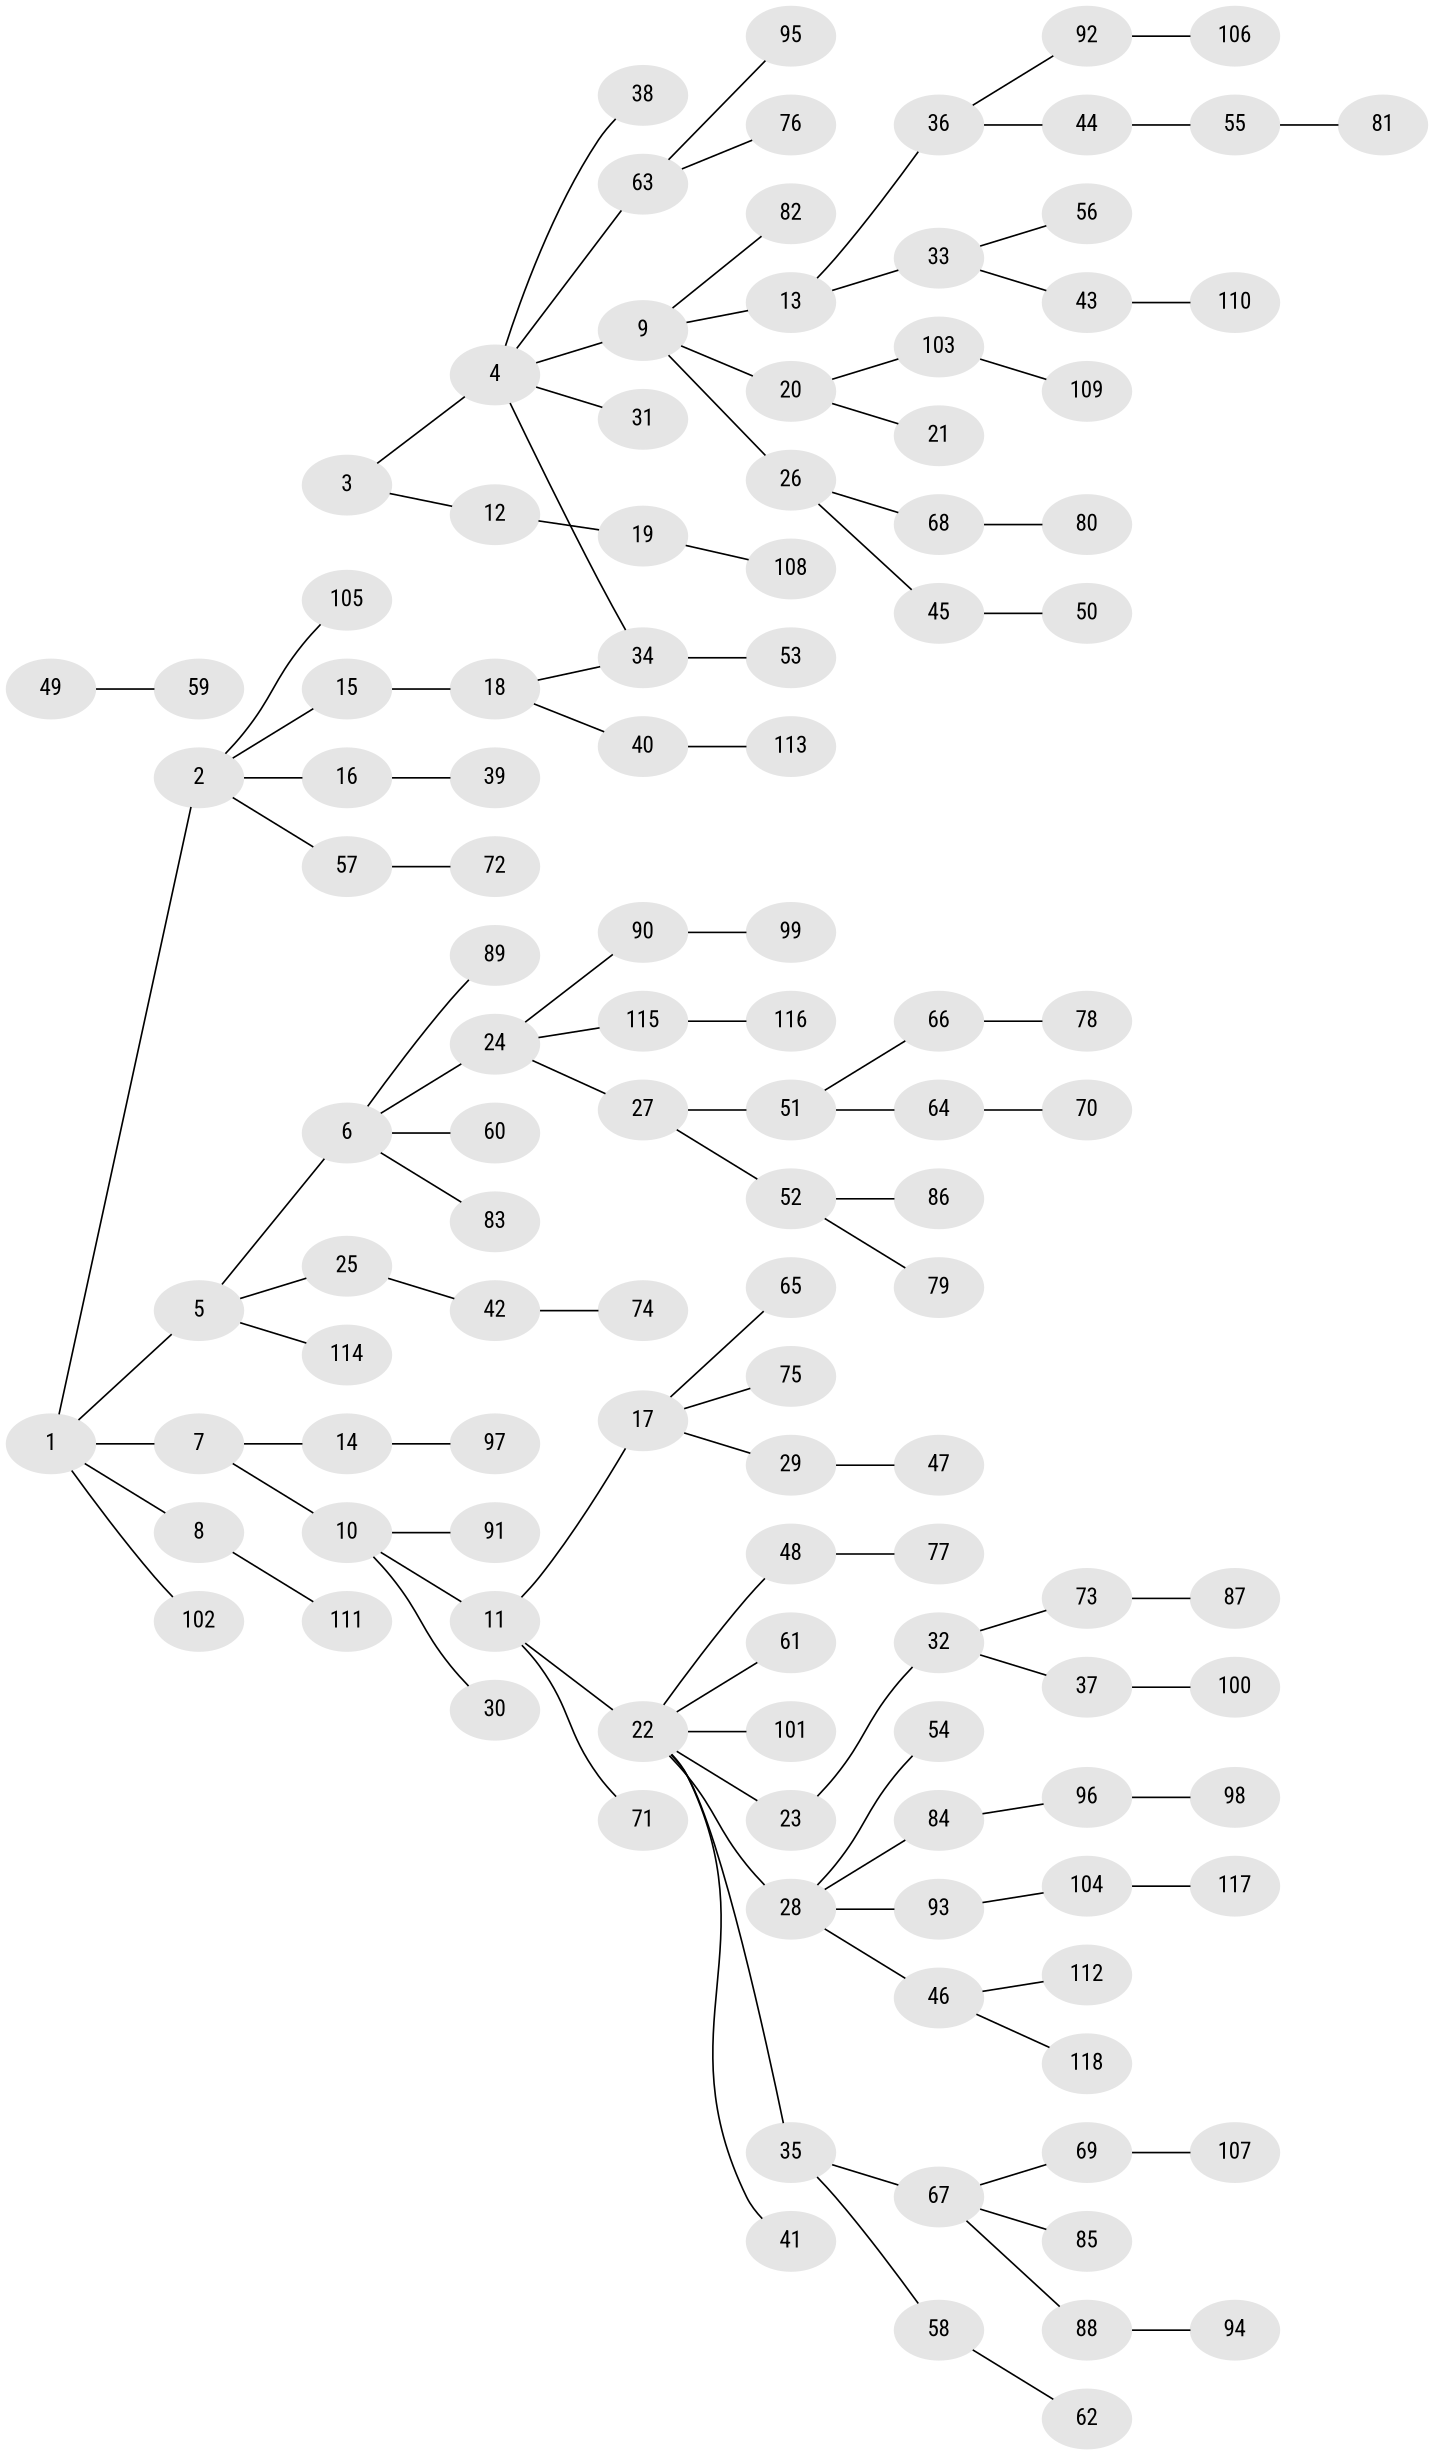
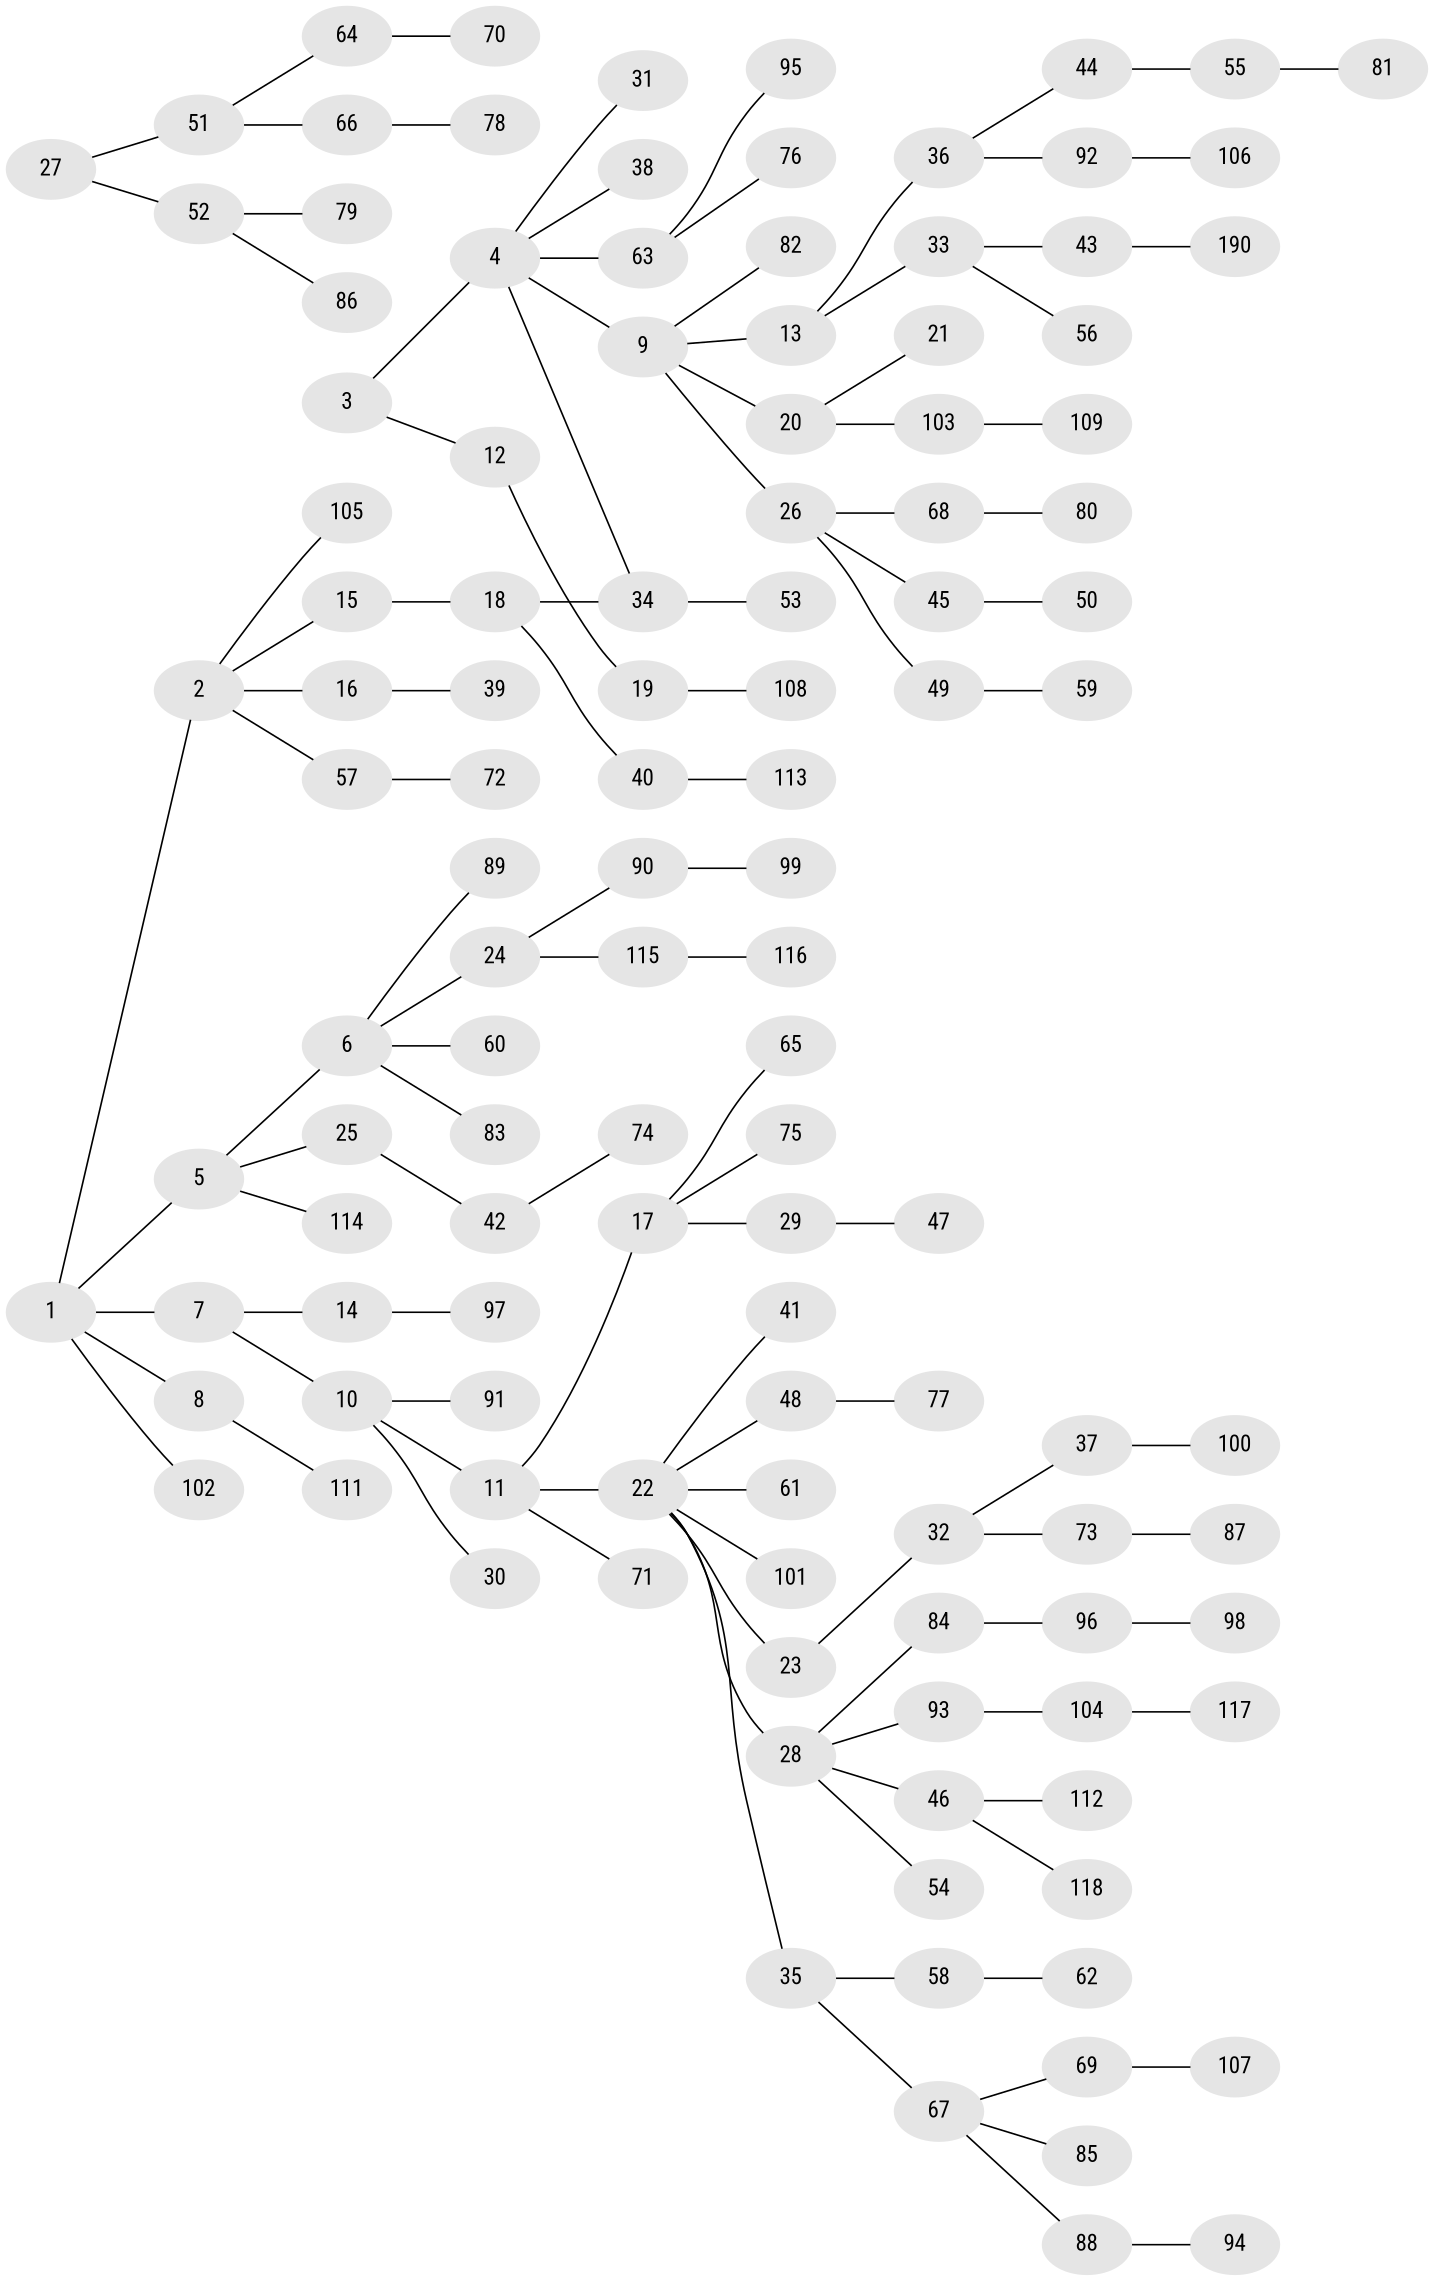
(1235, 303) -> (1235, 247)
none -> (865, 602)
(569, 1077) -> none
